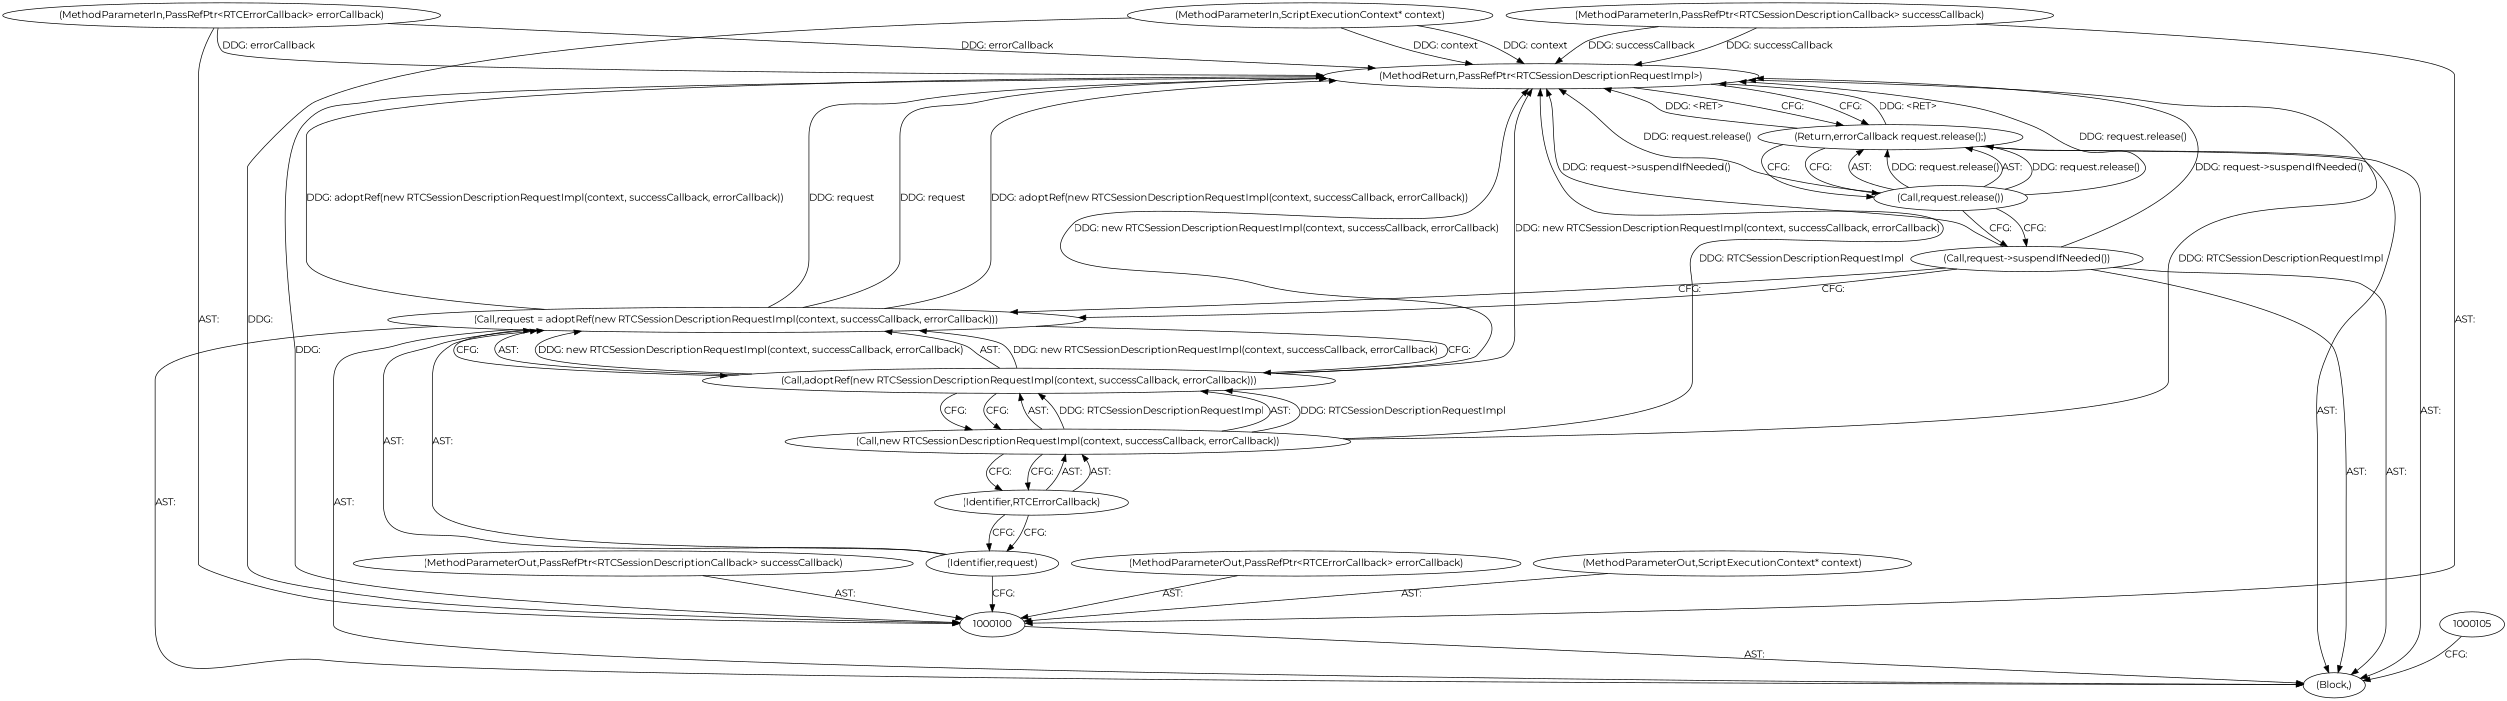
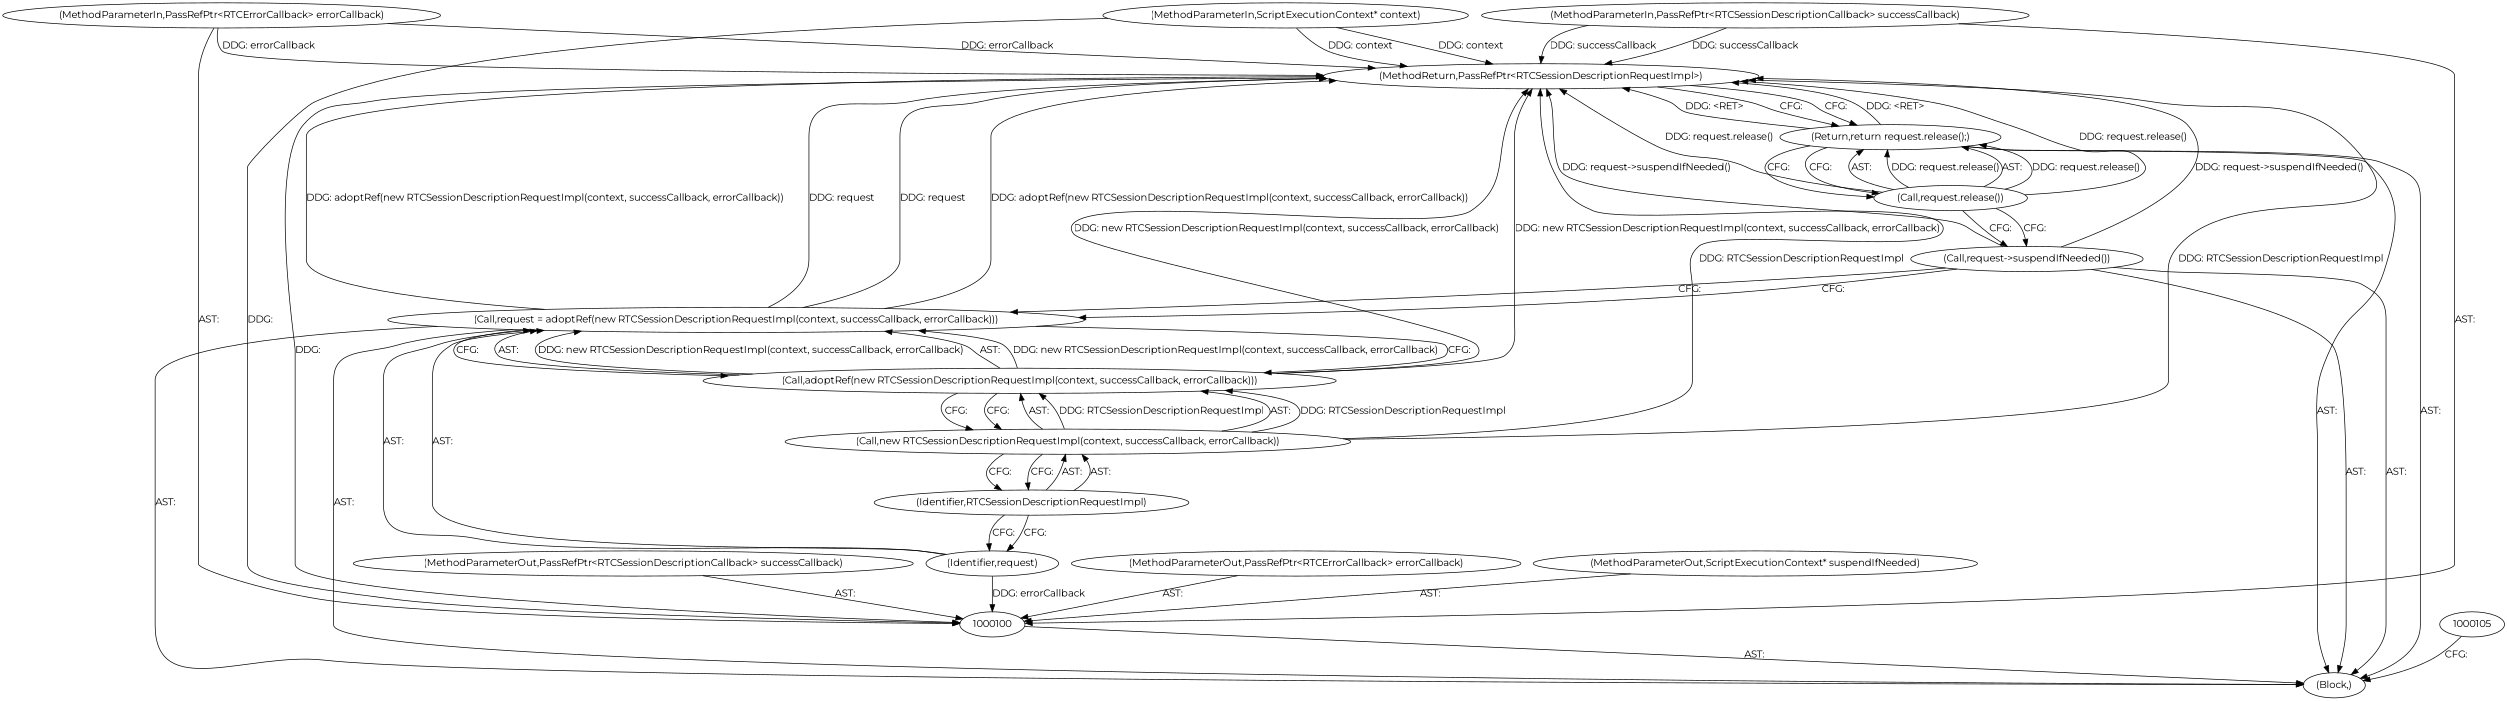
(1890, 137) -> (1890, 137)
(1032, 503) -> (1032, 503)
(1722, 564) -> (1755, 564)
(1005, 594) -> (1039, 594)
